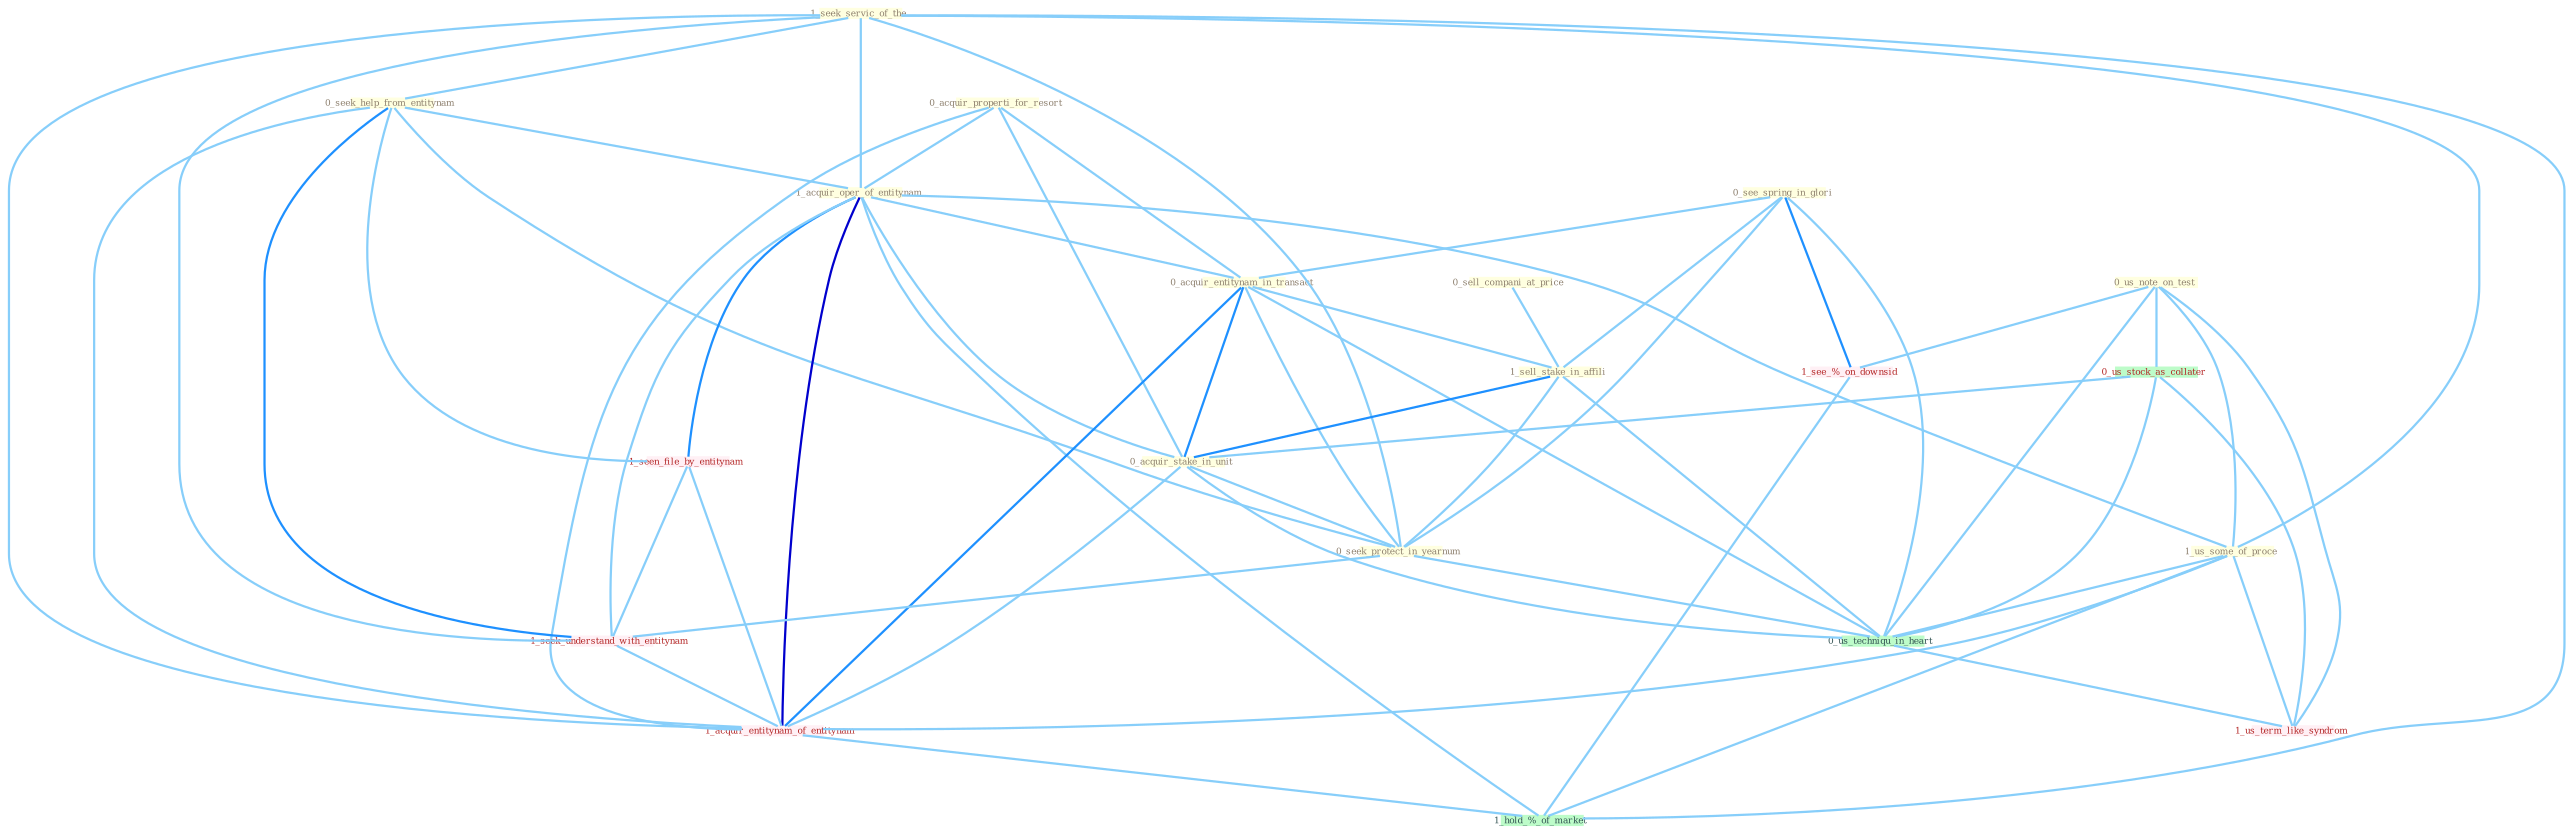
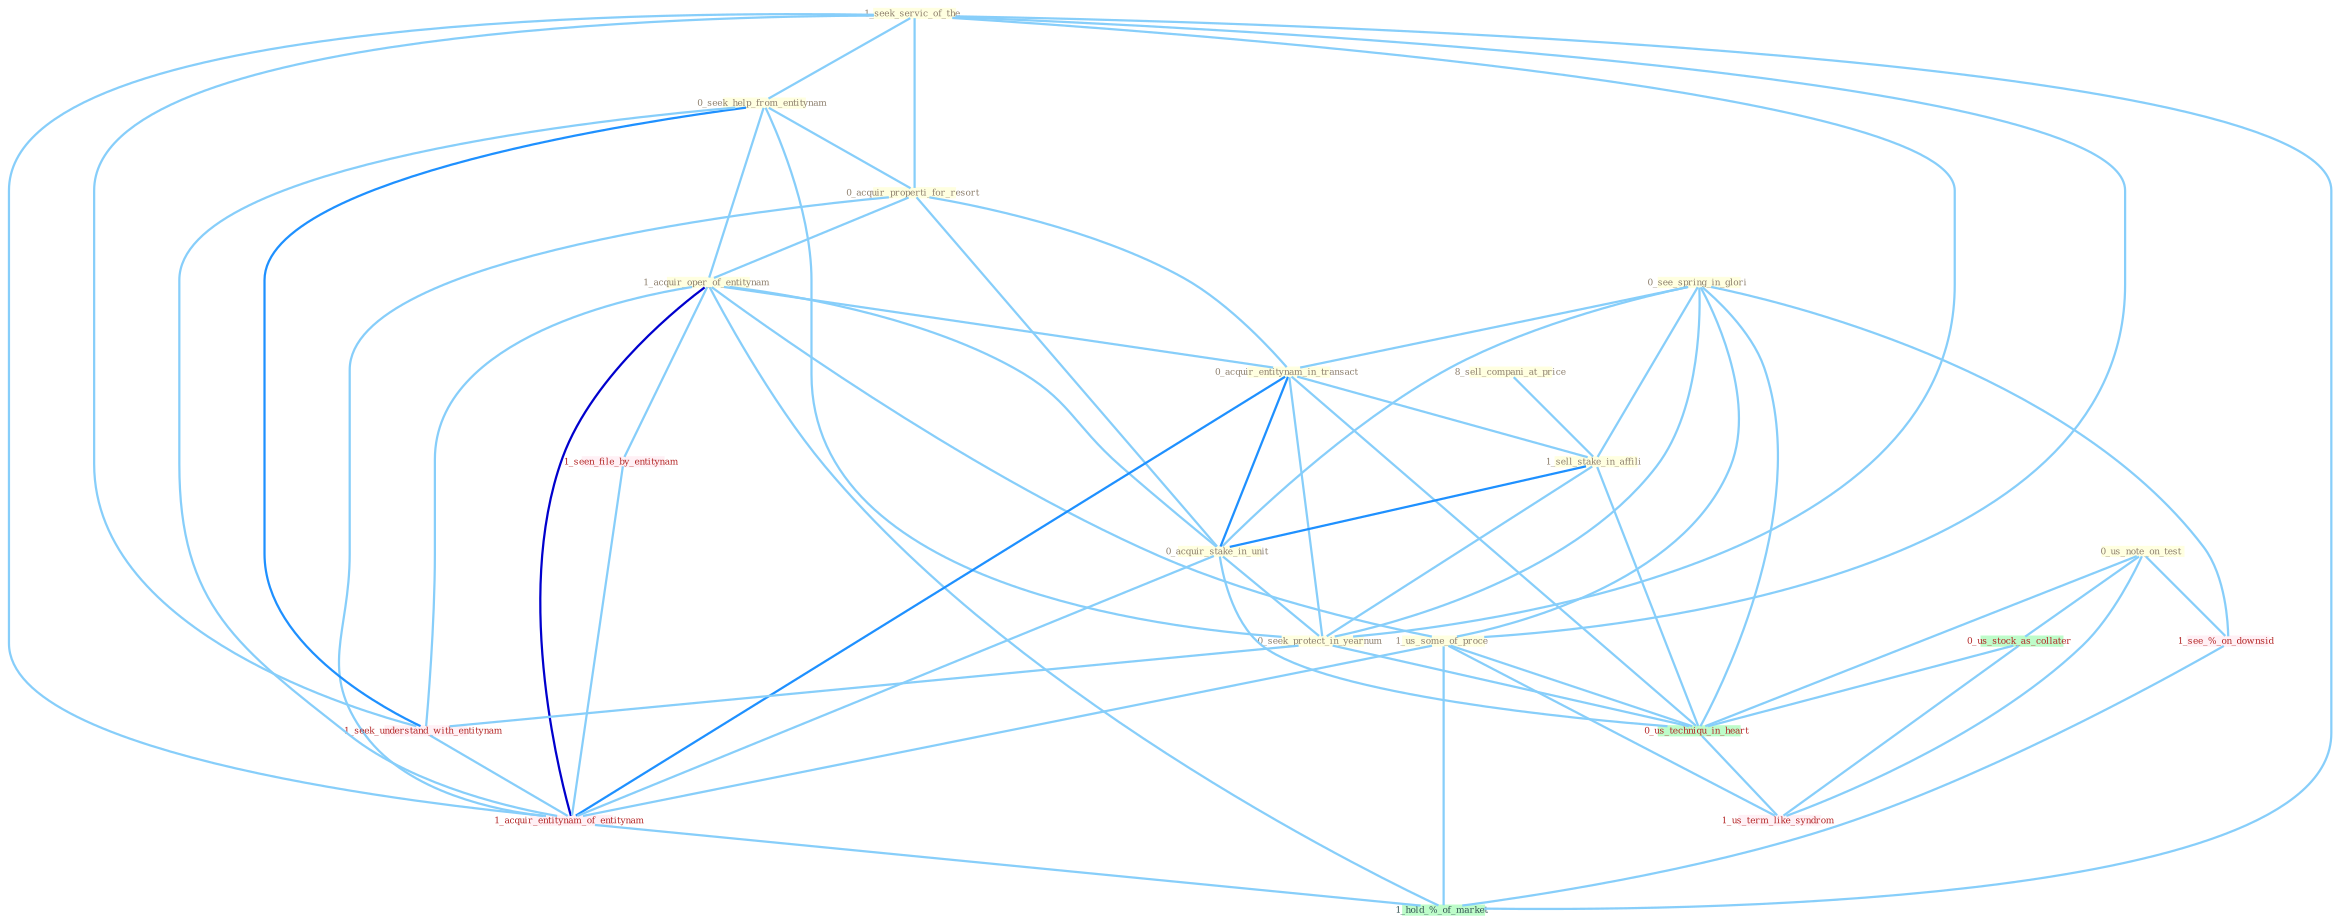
(861, 103) -> (915, 103)
(1511, 282) -> (1511, 372)
(1818, 282) -> (2021, 399)
(731, 299) -> (666, 372)
(400, 371) -> (840, 148)
(2228, 407) -> (1689, 527)
(1670, 417) -> (1433, 378)
(650, 551) -> none
(1883, 641) -> (1699, 731)
